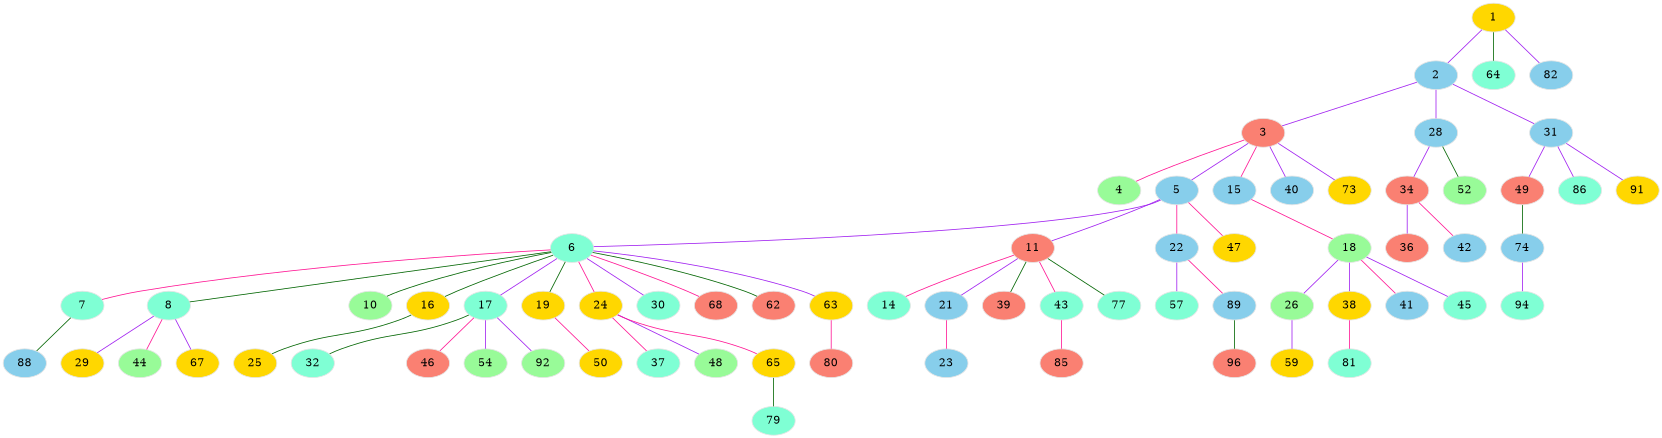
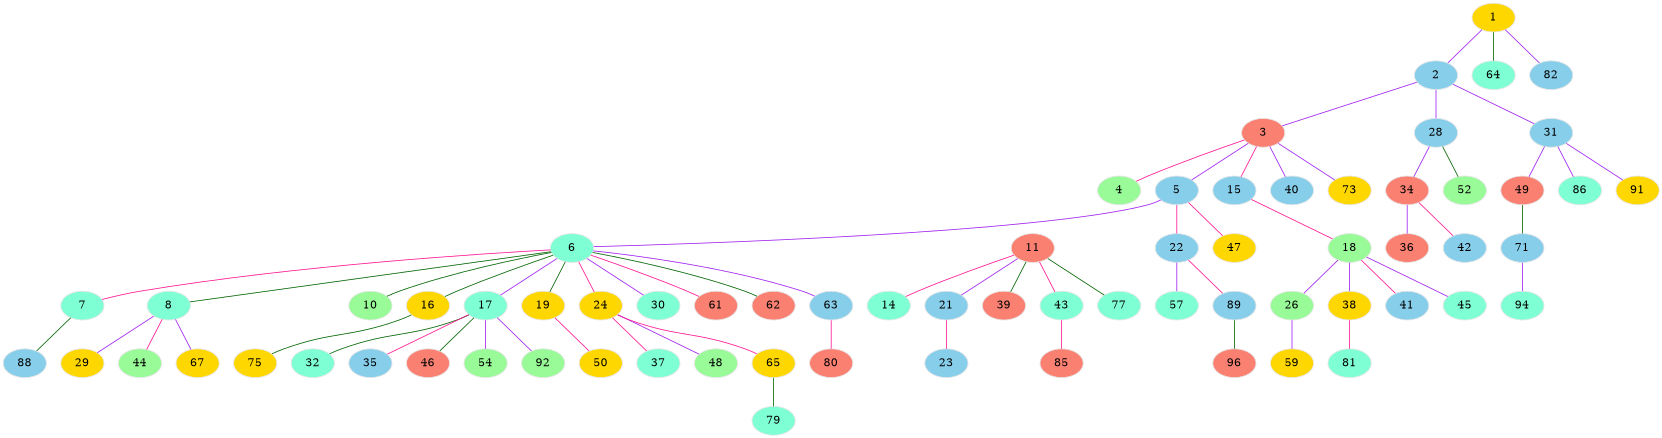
(1106, 221) -> none
(1522, 248) -> (1522, 248)
(716, 306) -> (716, 306)
(831, 306) -> (831, 306)
(457, 334) -> (457, 334)
(255, 363) -> (255, 363)
none -> (370, 363)
